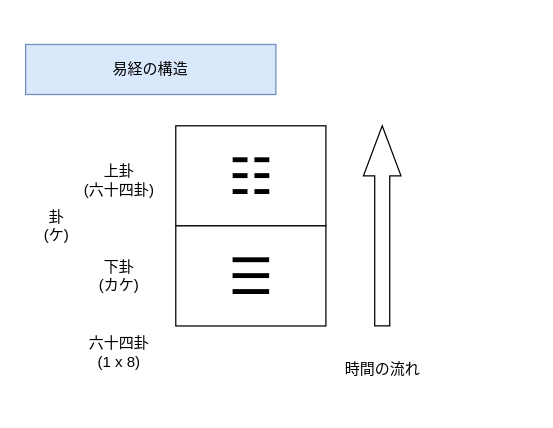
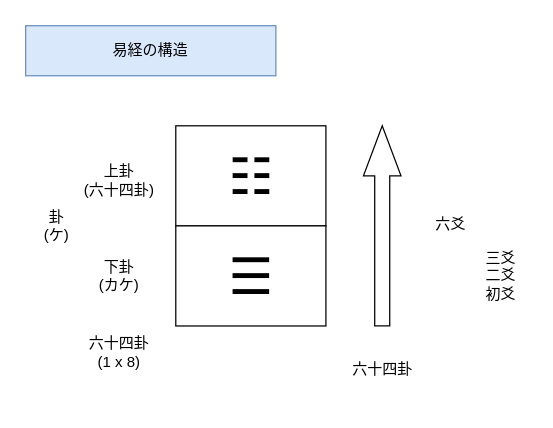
(151, 69) -> (151, 51)
none -> (451, 224)
none -> (501, 276)
(383, 369) -> (383, 369)
